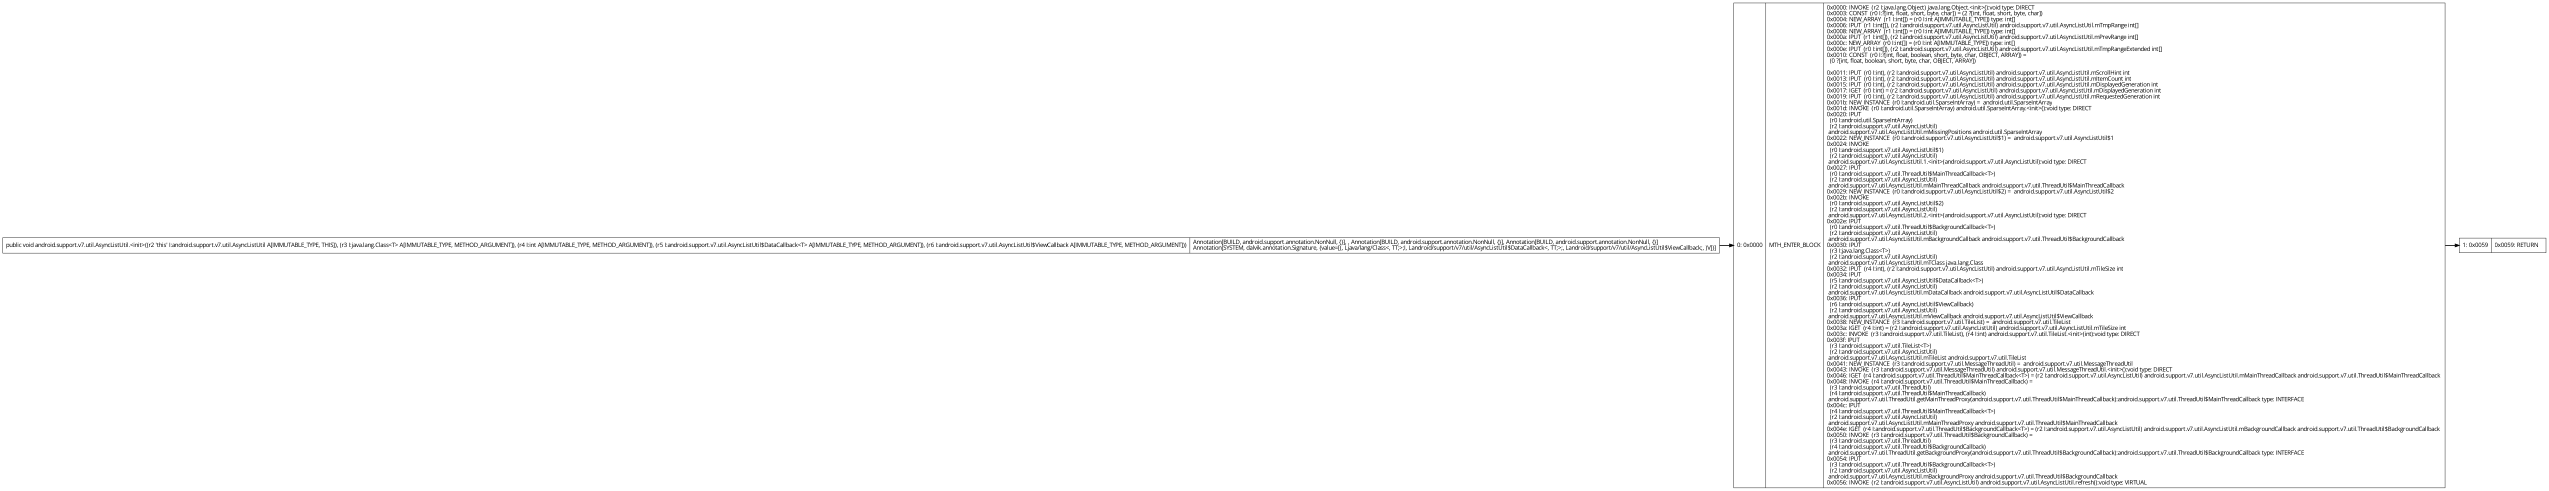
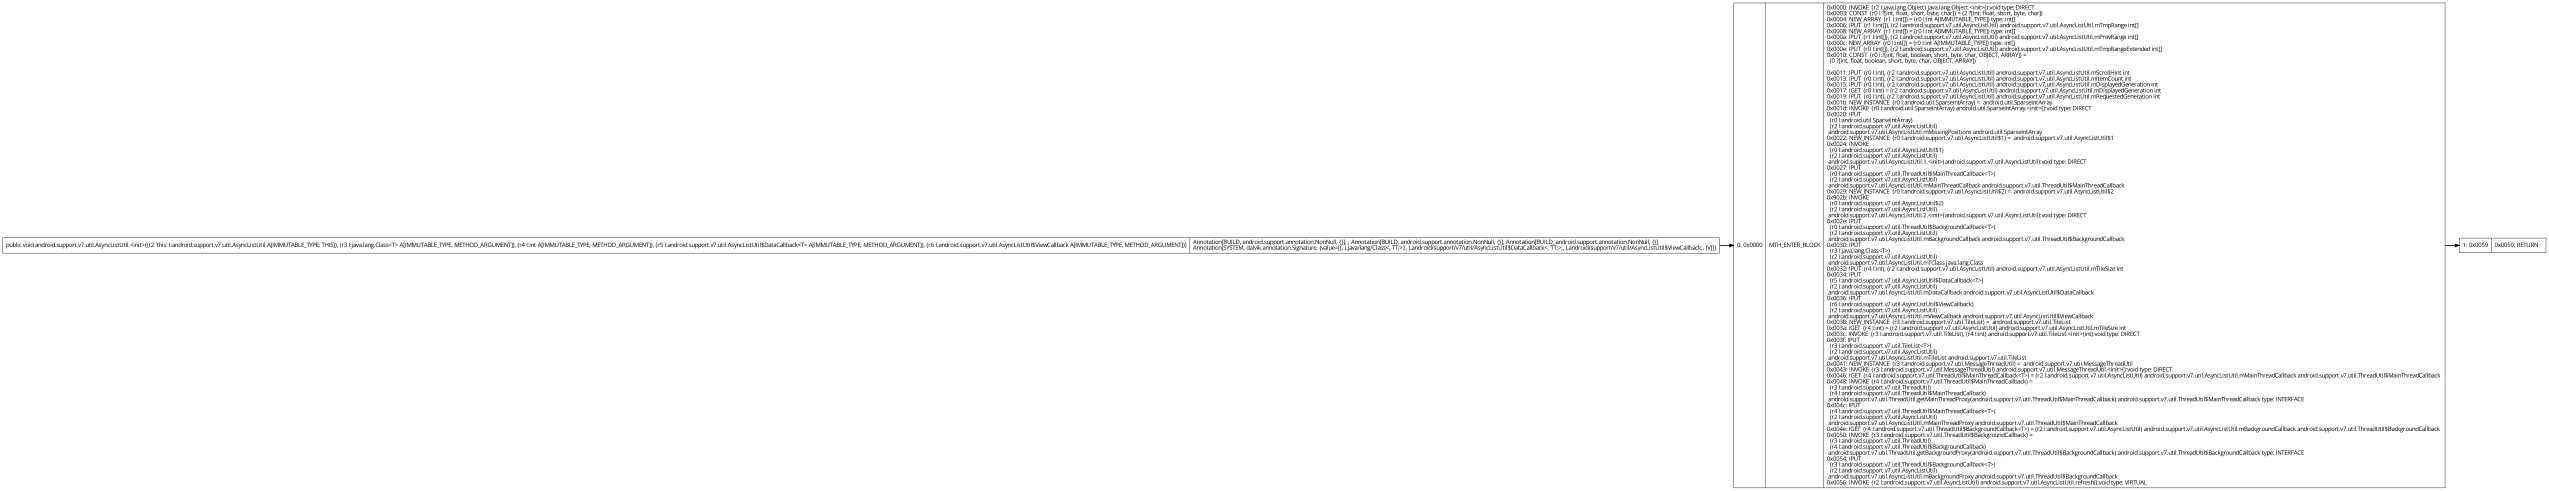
(1849, 198) -> (1849, 198)
